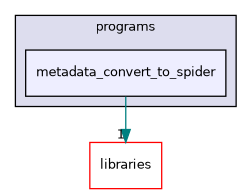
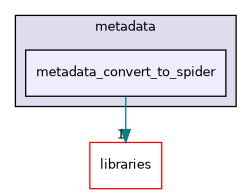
(126, 28) -> (126, 28)
